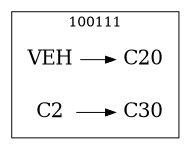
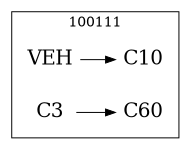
(143, 60) -> (143, 60)
(50, 112) -> (50, 112)
(143, 112) -> (143, 112)
